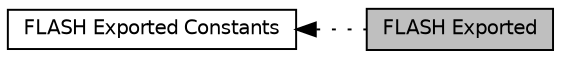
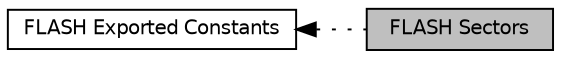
(460, 29) -> (460, 29)
